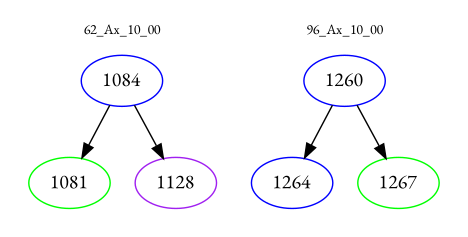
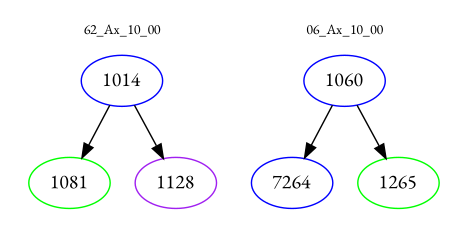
(345, 30) -> (345, 30)
(122, 81) -> (122, 81)
(345, 81) -> (345, 81)
(292, 183) -> (292, 183)
(398, 183) -> (398, 183)
